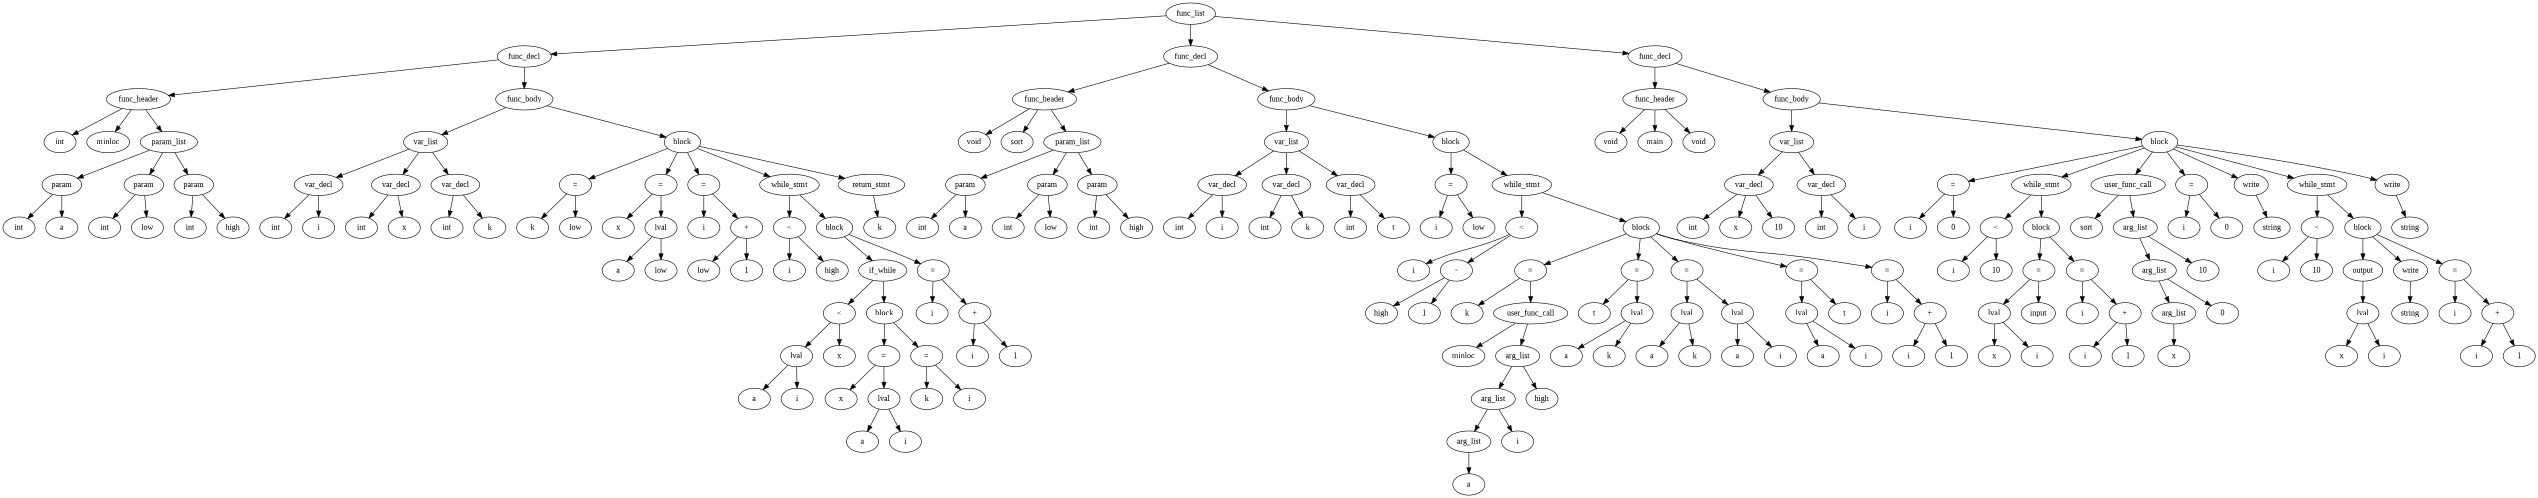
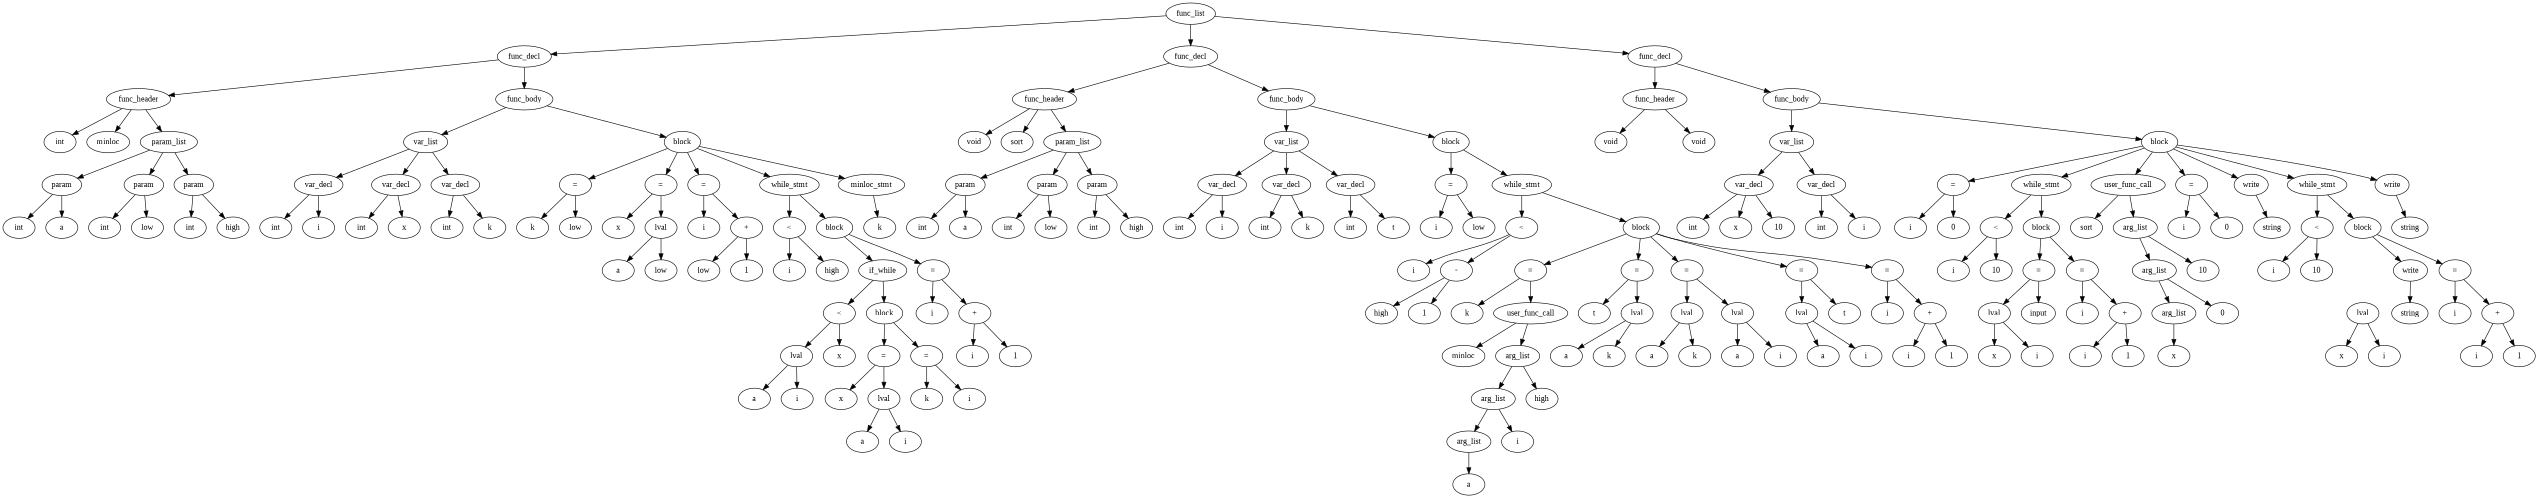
(1655, 142) -> none
(871, 185) -> (871, 185)
(2363, 270) -> none
